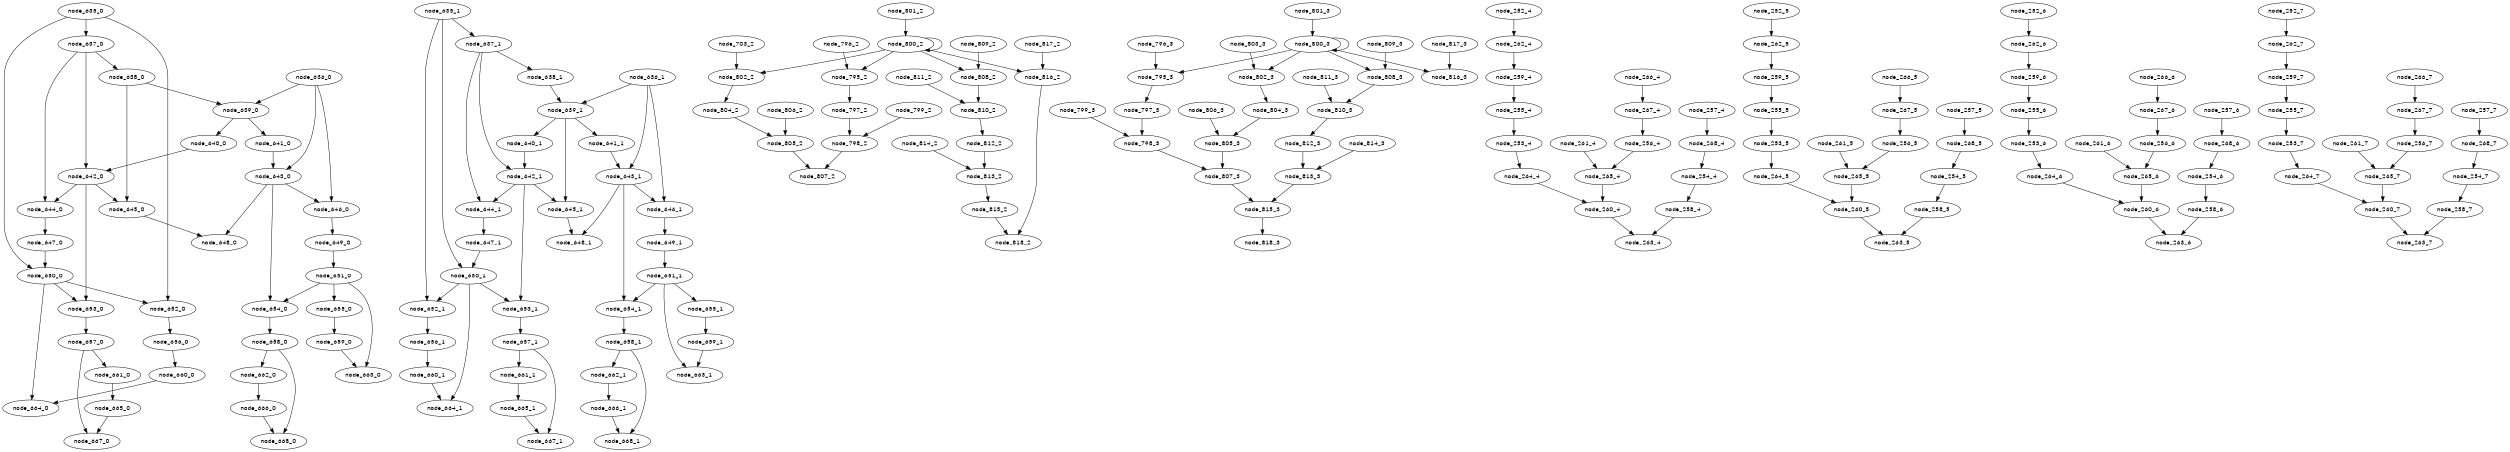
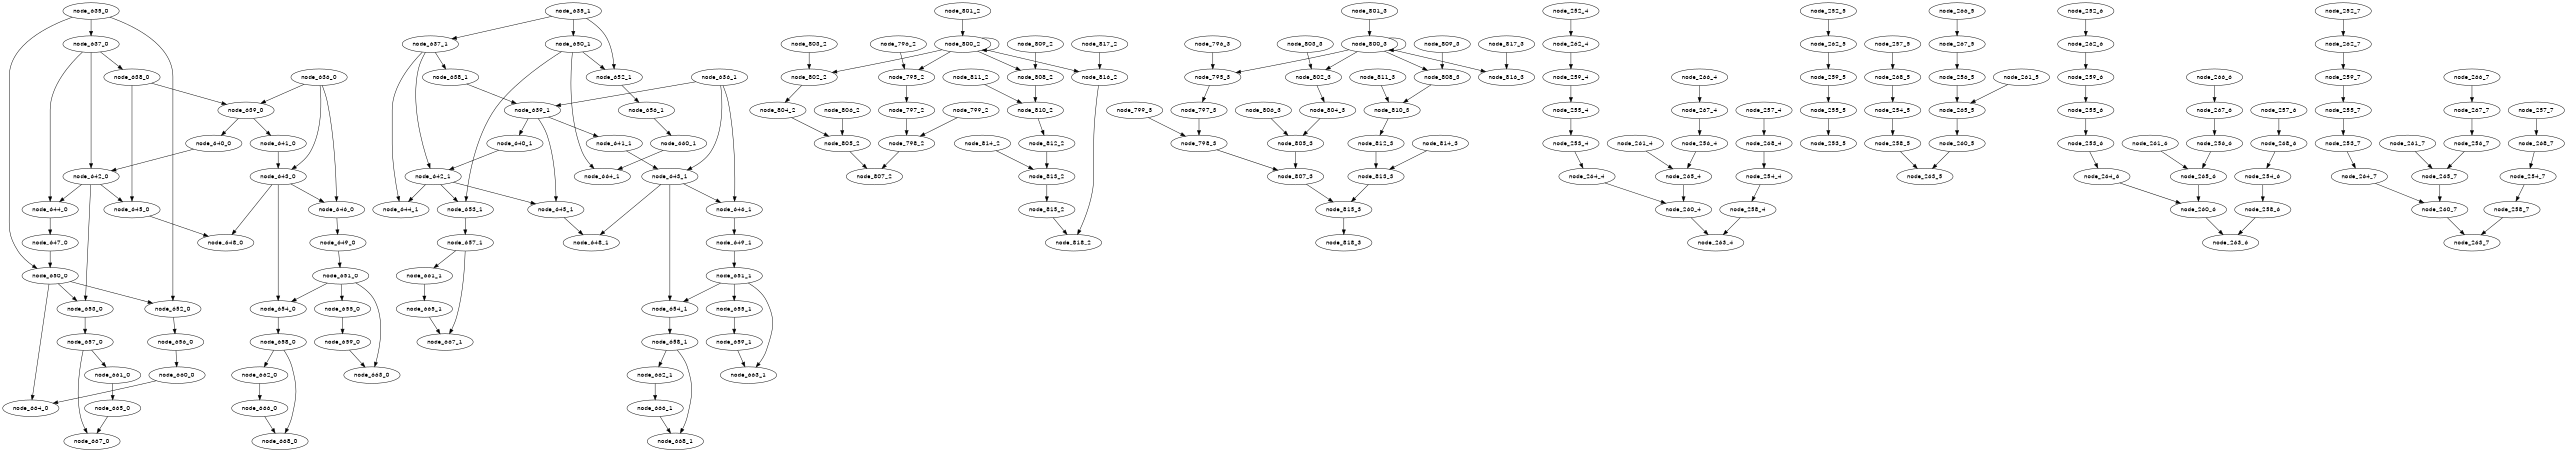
(737, 44) -> (809, 44)
(1771, 177) -> none
(484, 243) -> none
